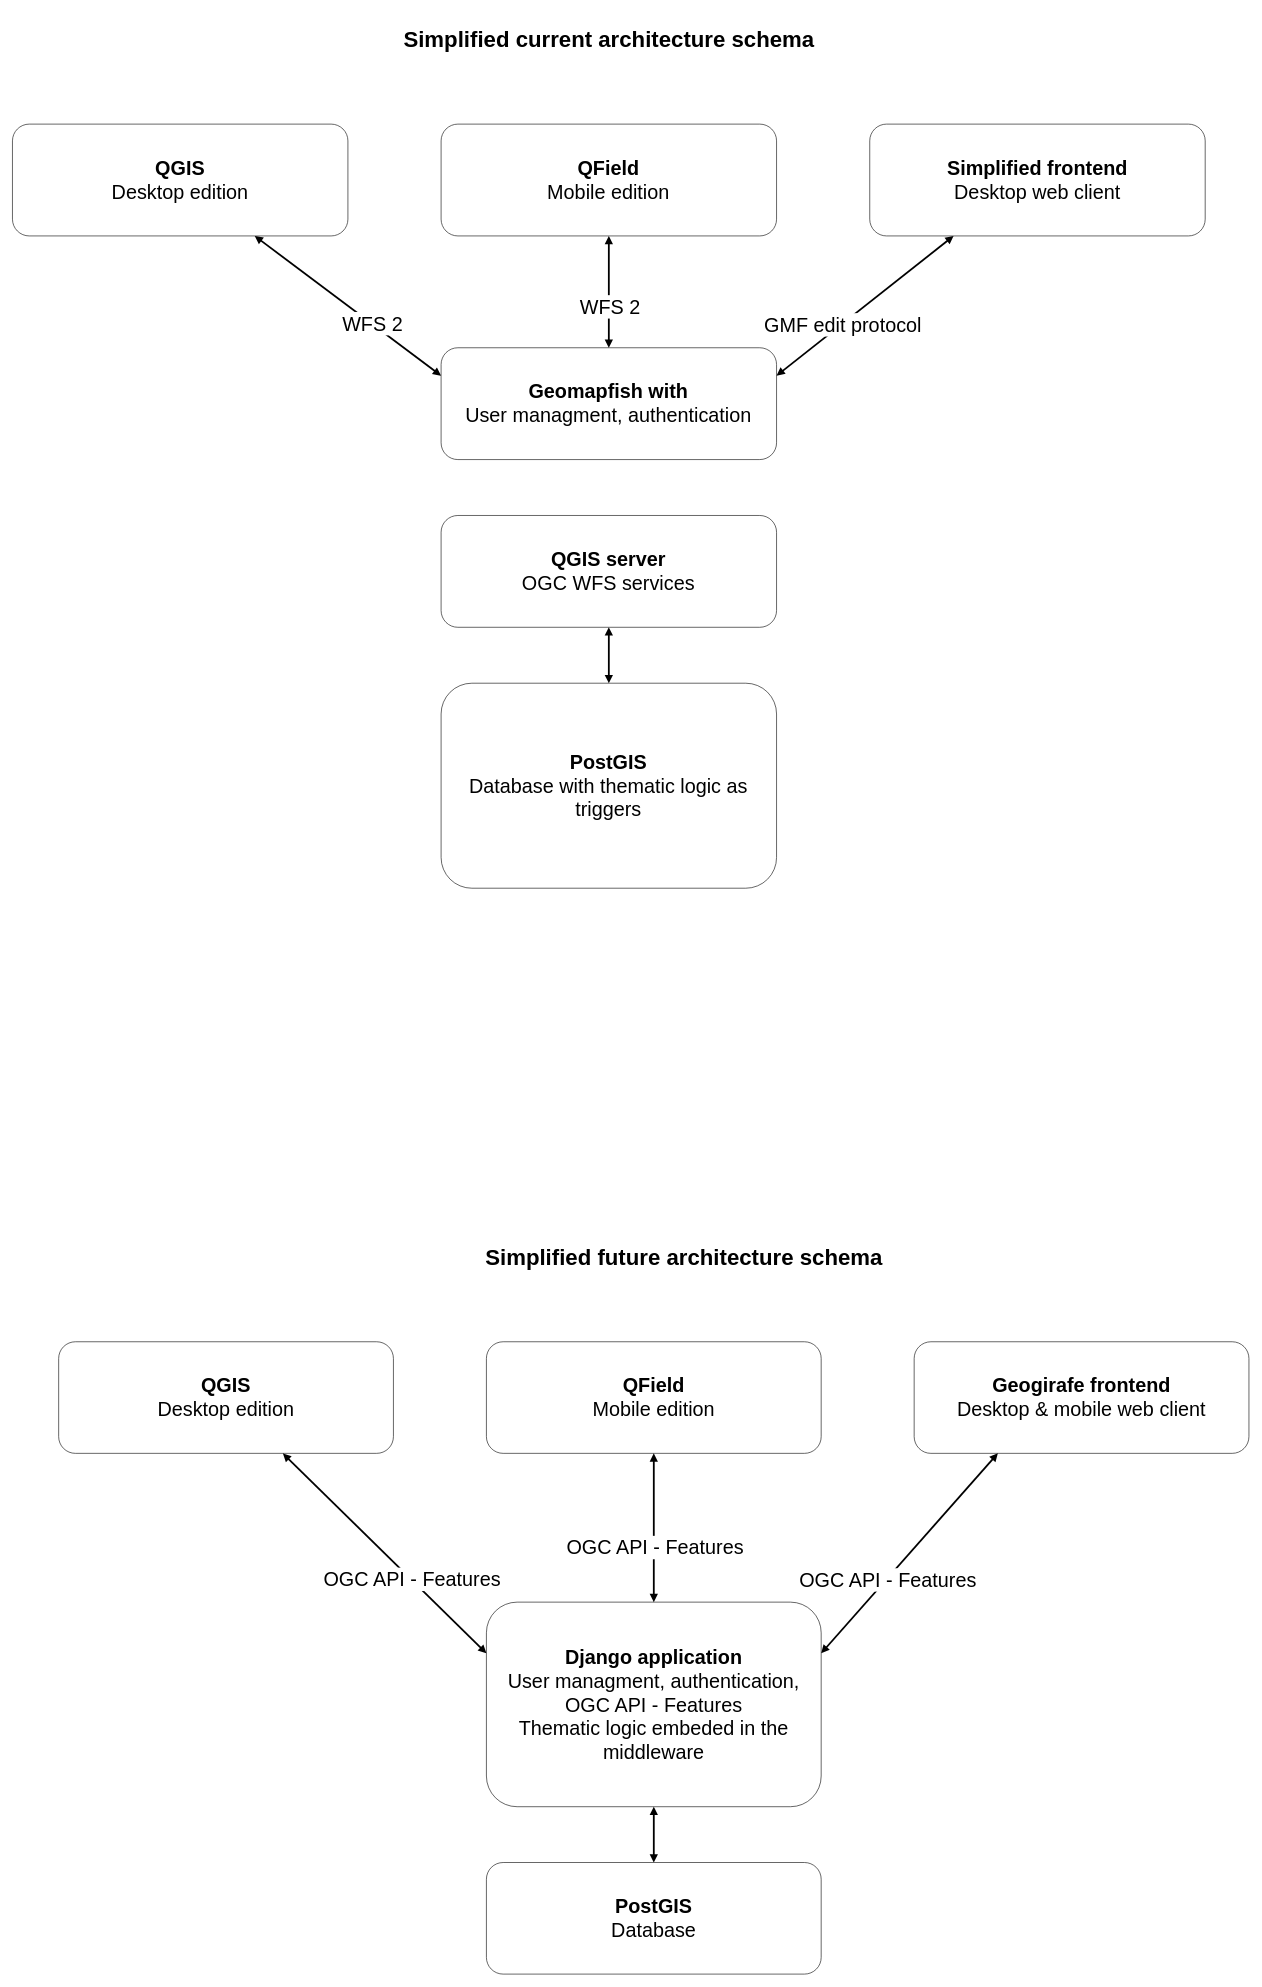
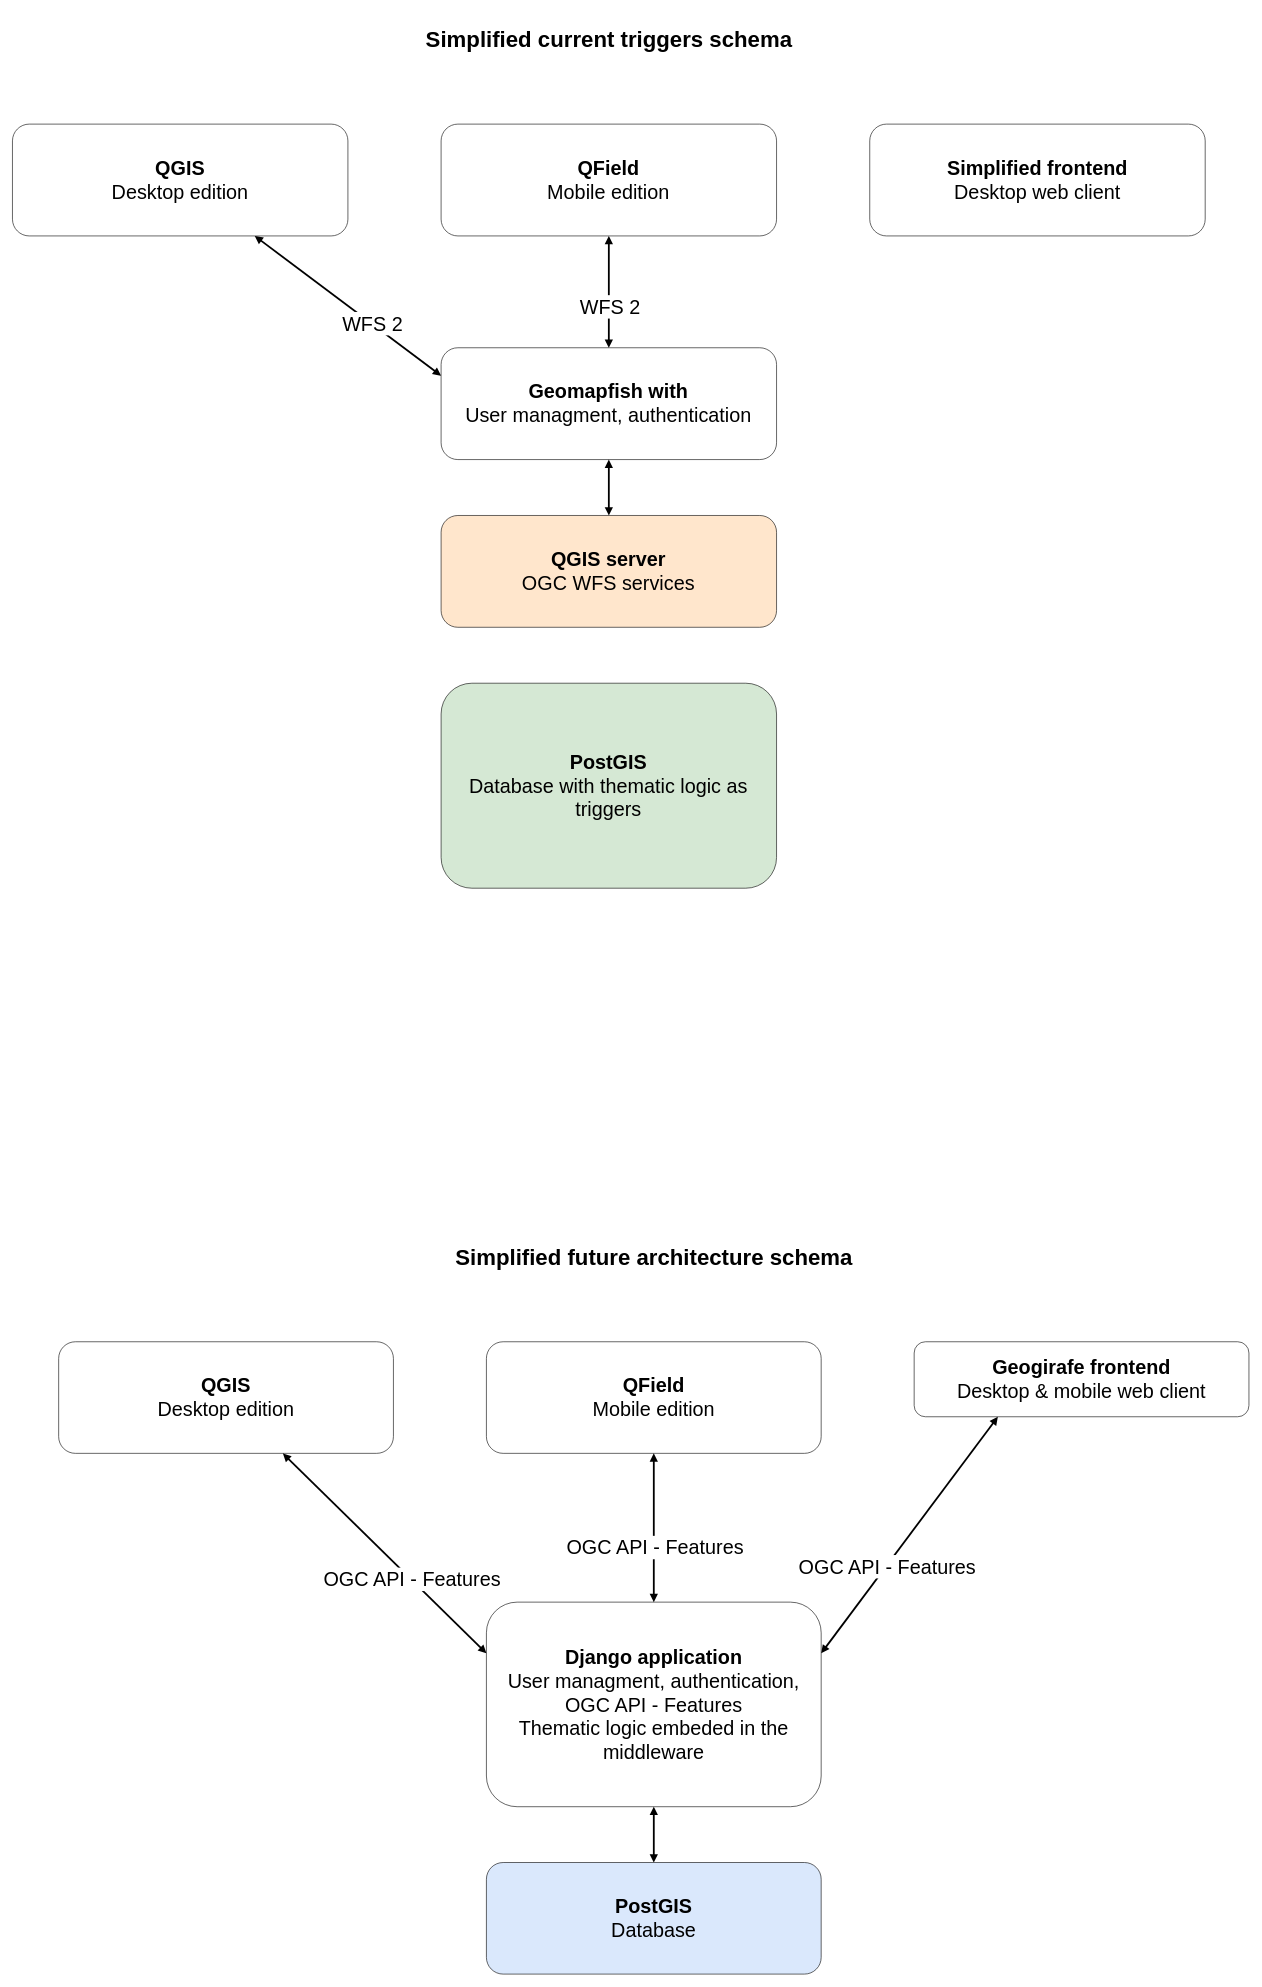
(609, 41) -> (609, 41)
(901, 277) -> none
(609, 571) -> (609, 571)
(609, 655) -> (609, 488)
(609, 786) -> (609, 786)
(684, 1258) -> (654, 1258)
(1082, 1398) -> (1082, 1379)
(654, 1919) -> (654, 1919)
